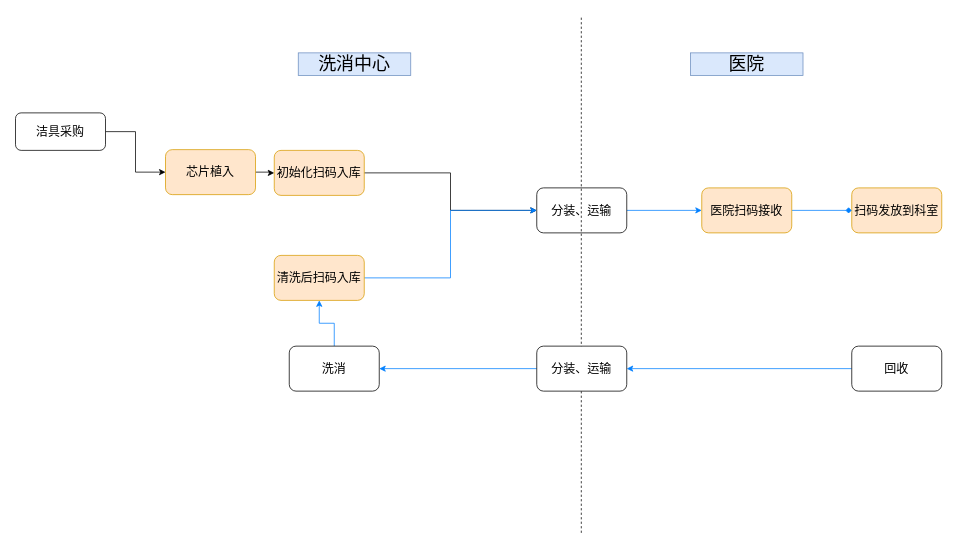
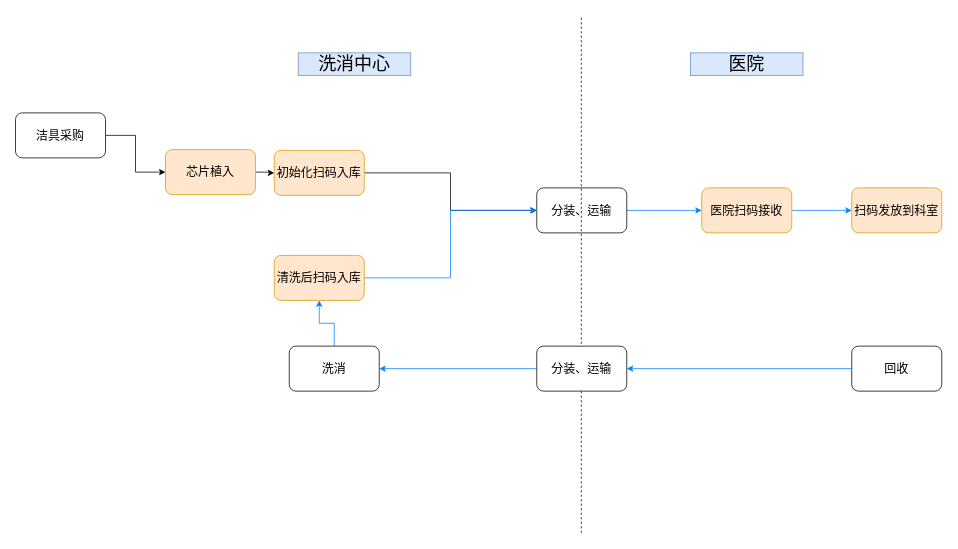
(60, 132) -> (60, 135)
(844, 210) -> (845, 210)
